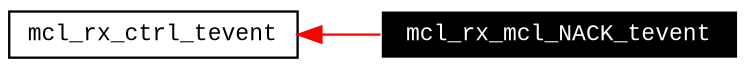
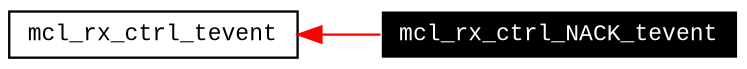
(559, 35) -> (559, 35)
